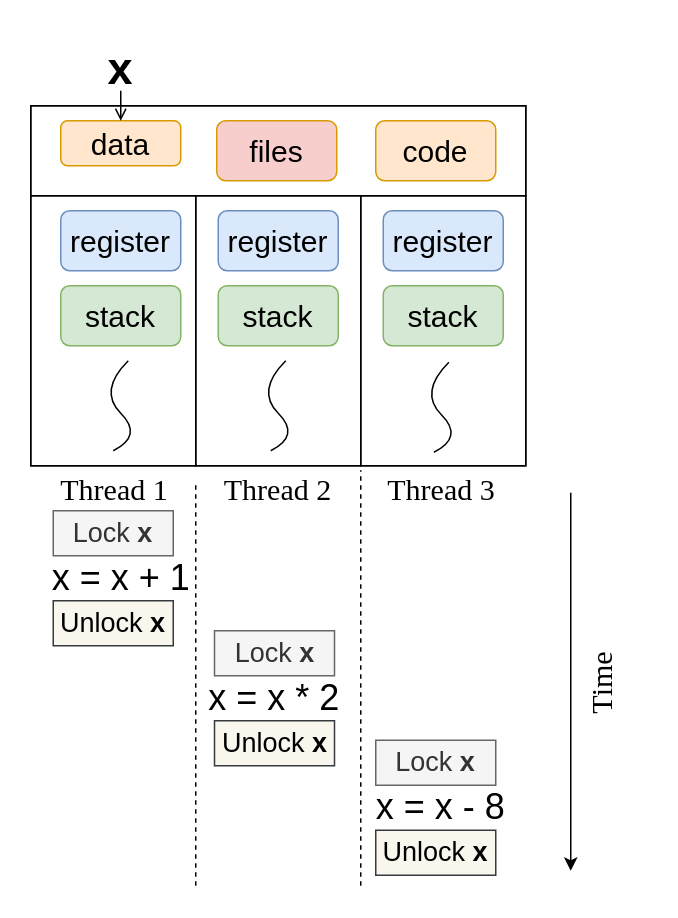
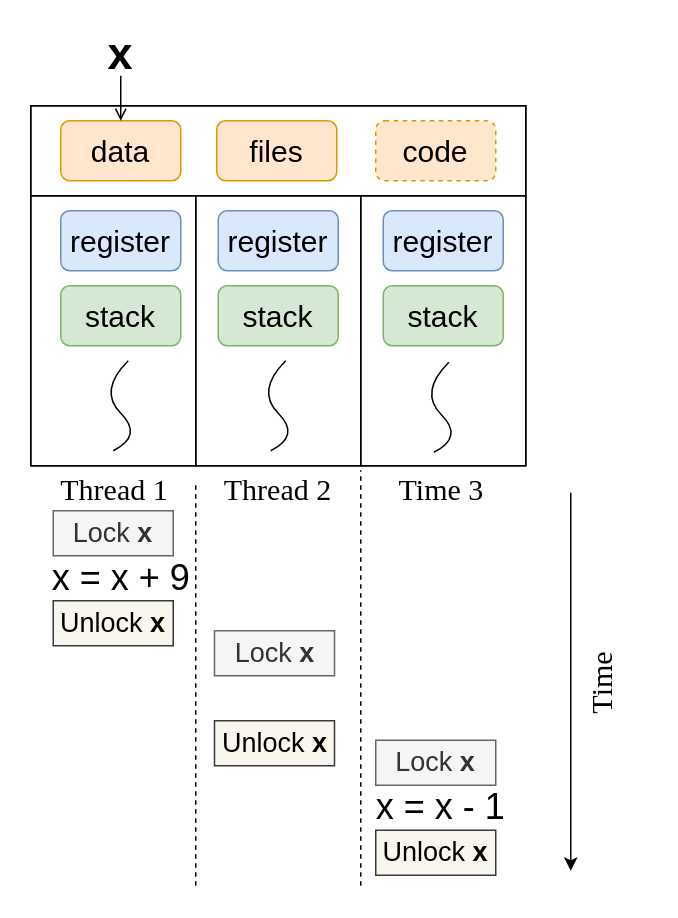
(121, 68) -> (121, 53)
(121, 143) -> (121, 151)
(277, 151) -> (277, 151)
(436, 151) -> (436, 151)
(442, 488) -> (442, 488)
(122, 578) -> (122, 578)
(275, 698) -> none
(441, 808) -> (441, 808)
